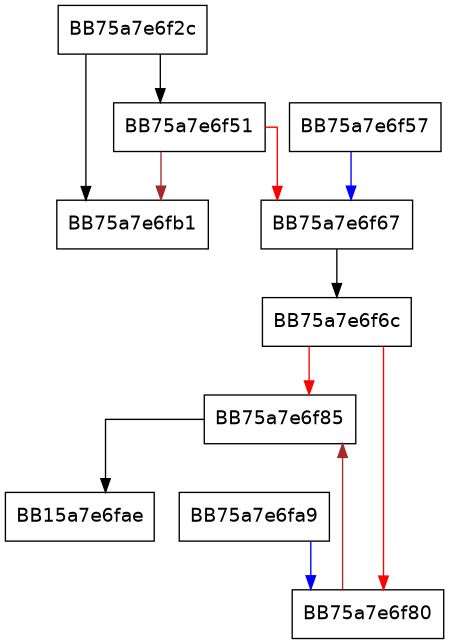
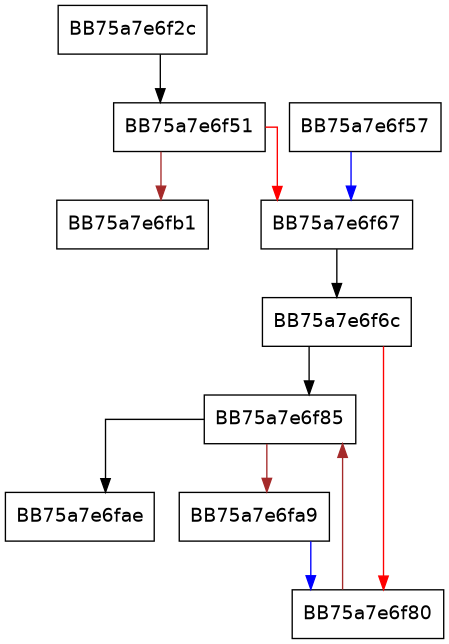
(86, 120) -> none
(309, 364) -> (309, 364)
none -> (267, 461)
(80, 517) -> (80, 517)
